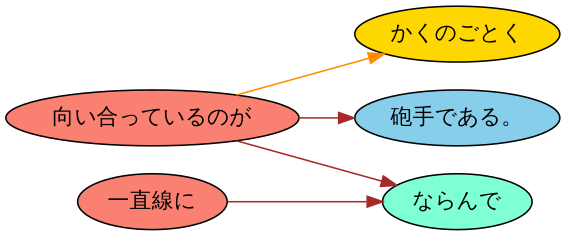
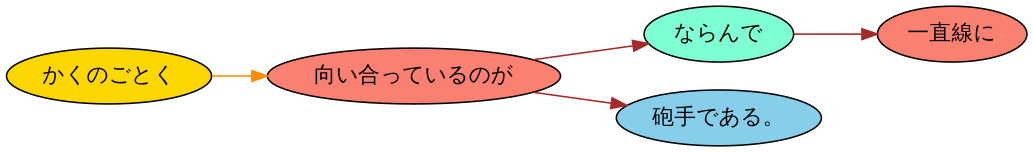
(303, 77) -> (232, 76)
(297, 202) -> (828, 34)
